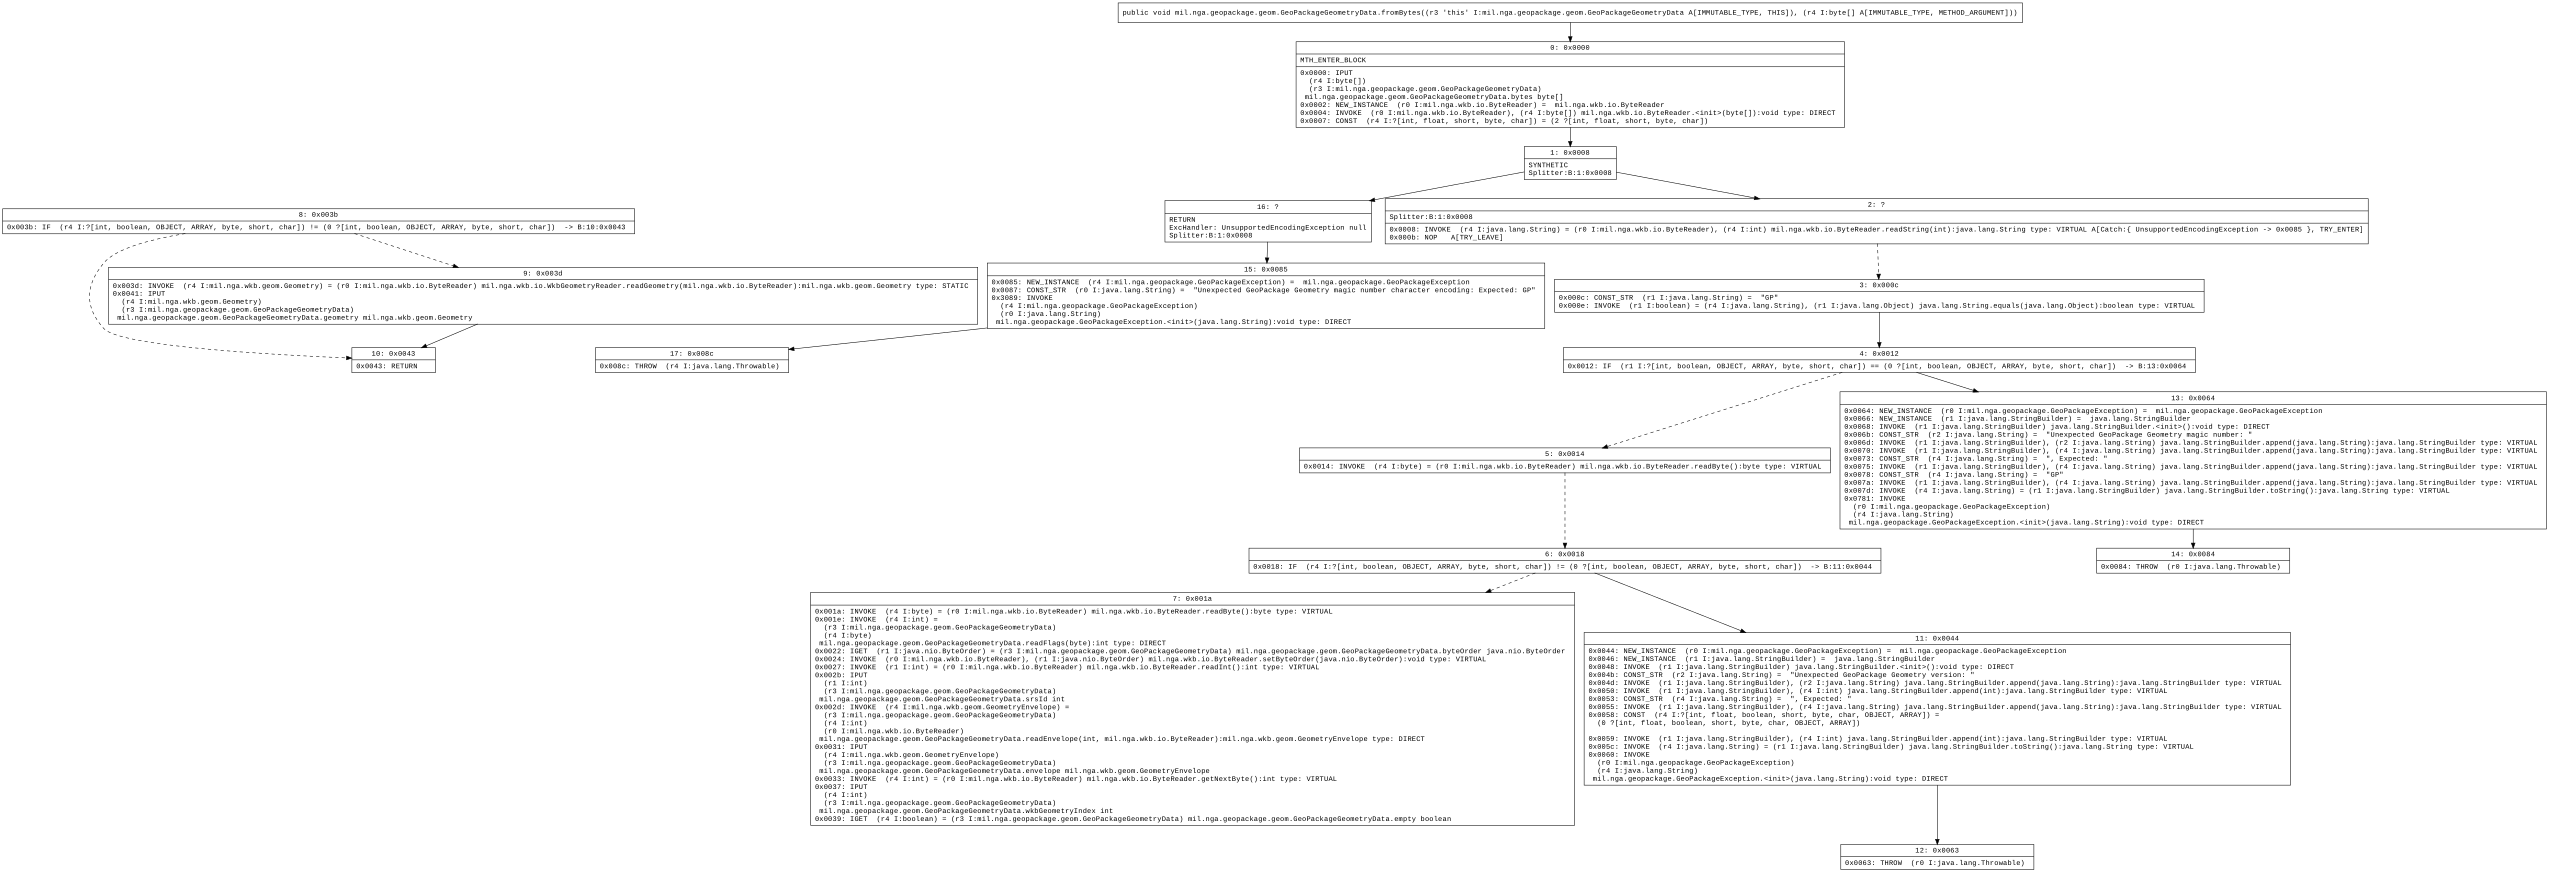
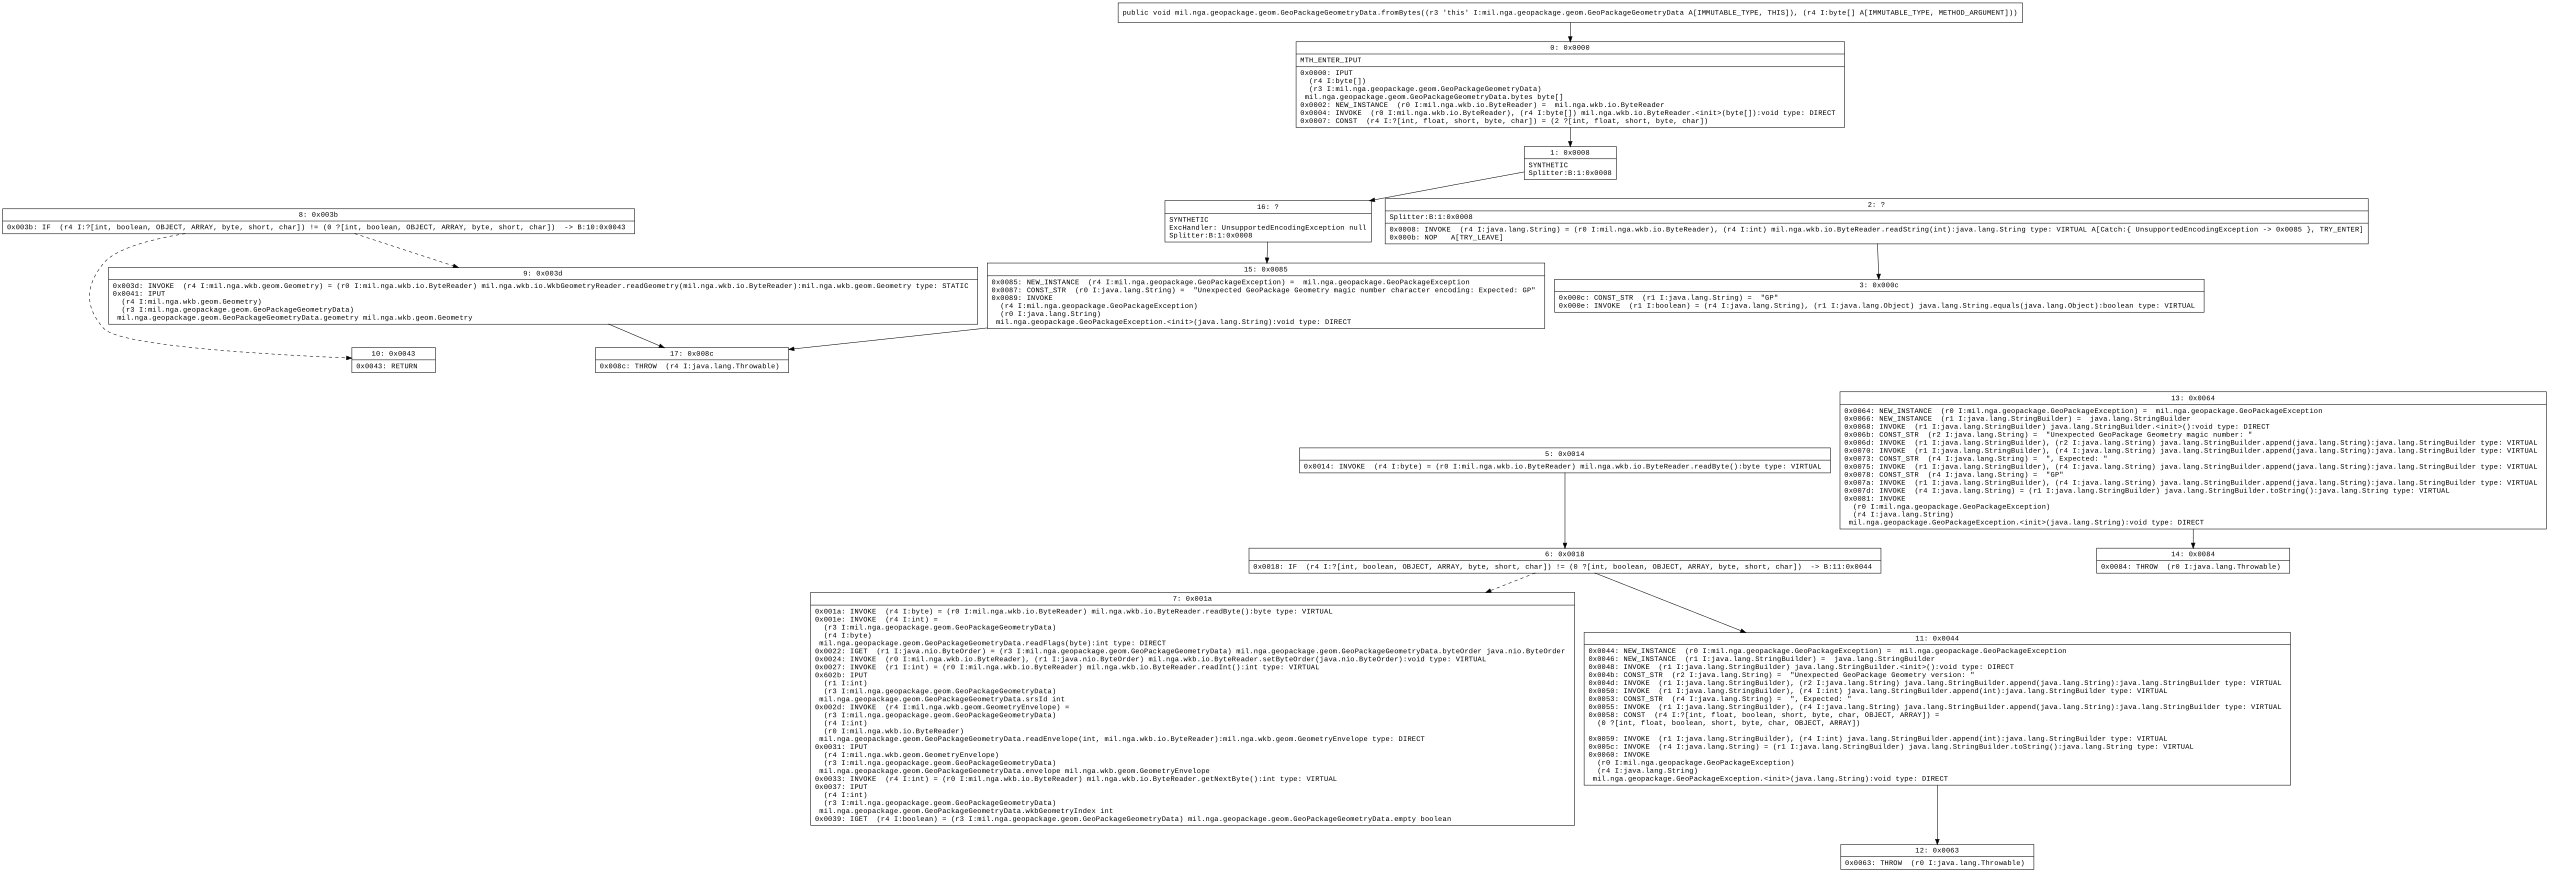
(1333, 60) -> (1331, 60)
(1685, 185) -> none
(1183, 219) -> (1189, 219)
(1878, 259) -> (1878, 259)
(1027, 298) -> (1027, 298)
(452, 335) -> (634, 335)
(1879, 360) -> none
(1880, 498) -> (1880, 498)
(1565, 508) -> (1565, 508)
(846, 675) -> (846, 675)
